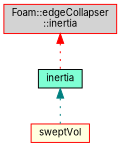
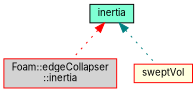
(60, 56) -> (85, 45)
